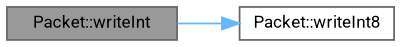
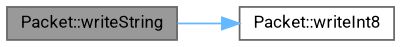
(92, 23) -> (92, 23)
